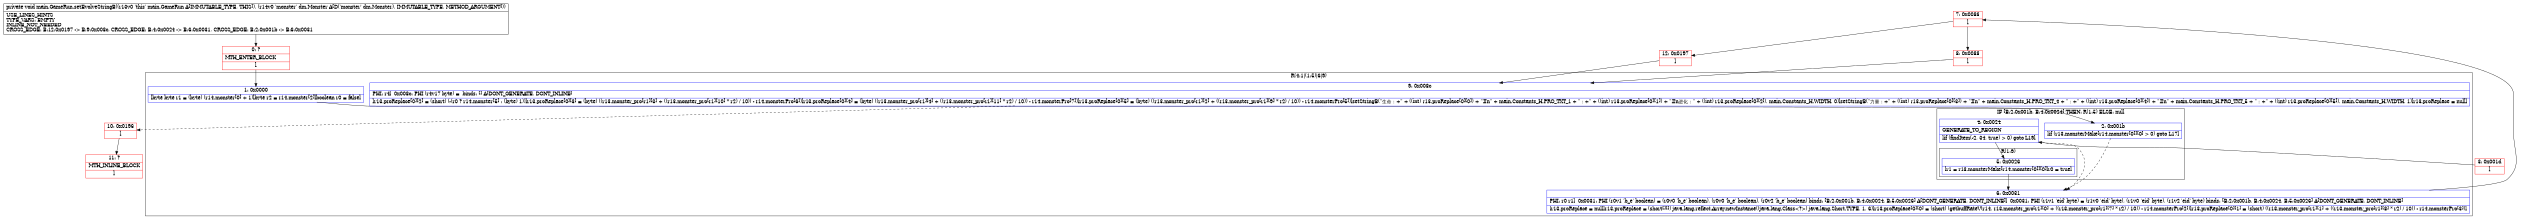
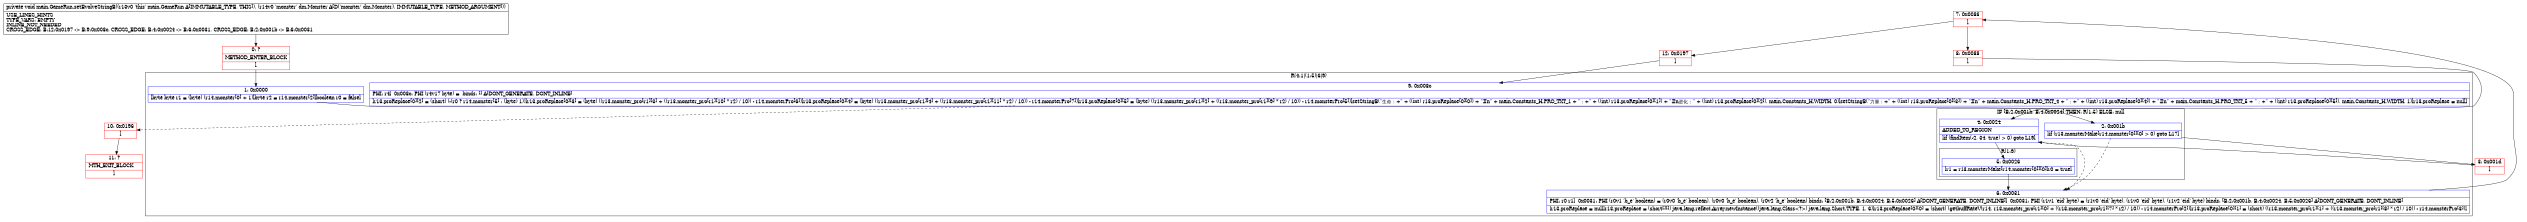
(250, 58) -> (256, 58)
(1782, 70) -> (2476, 75)
(1972, 130) -> (1967, 130)
none -> (2327, 151)
(114, 166) -> (111, 166)
